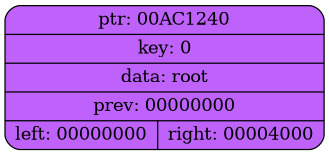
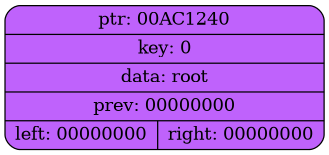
(241, 135) -> (241, 135)
